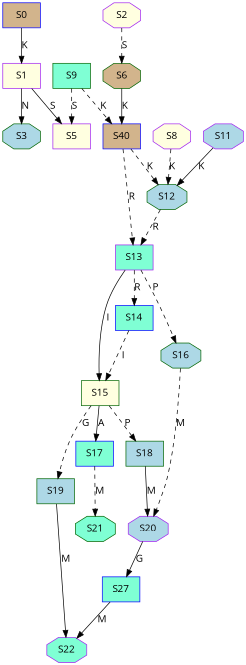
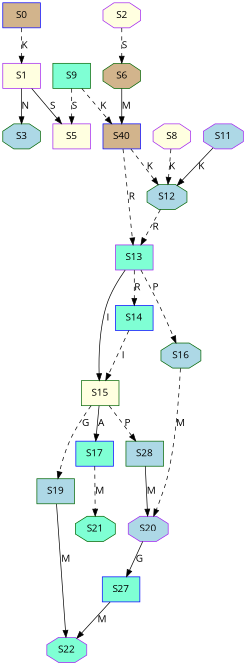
(22, 42) -> (22, 42)
(125, 106) -> (126, 106)
(145, 454) -> (145, 454)
